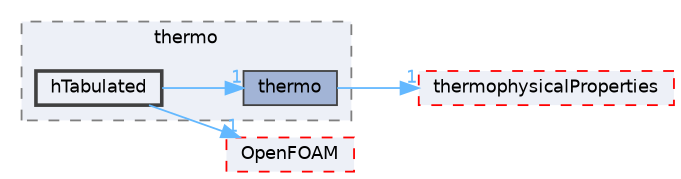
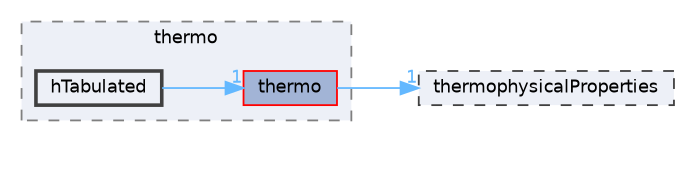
(290, 88) -> (290, 88)
(546, 88) -> (546, 88)
(290, 155) -> none
